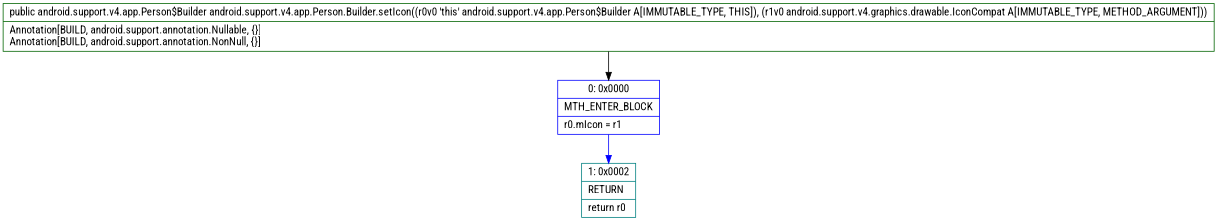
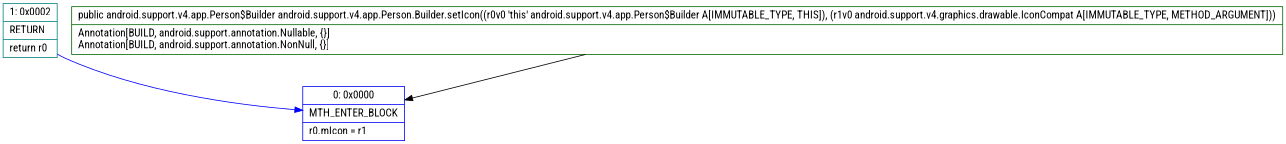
(609, 145) -> (174, 92)
